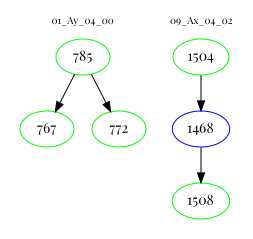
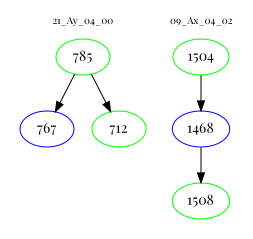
(83, 22) -> (83, 22)
(47, 129) -> (47, 129)
(119, 129) -> (119, 129)
